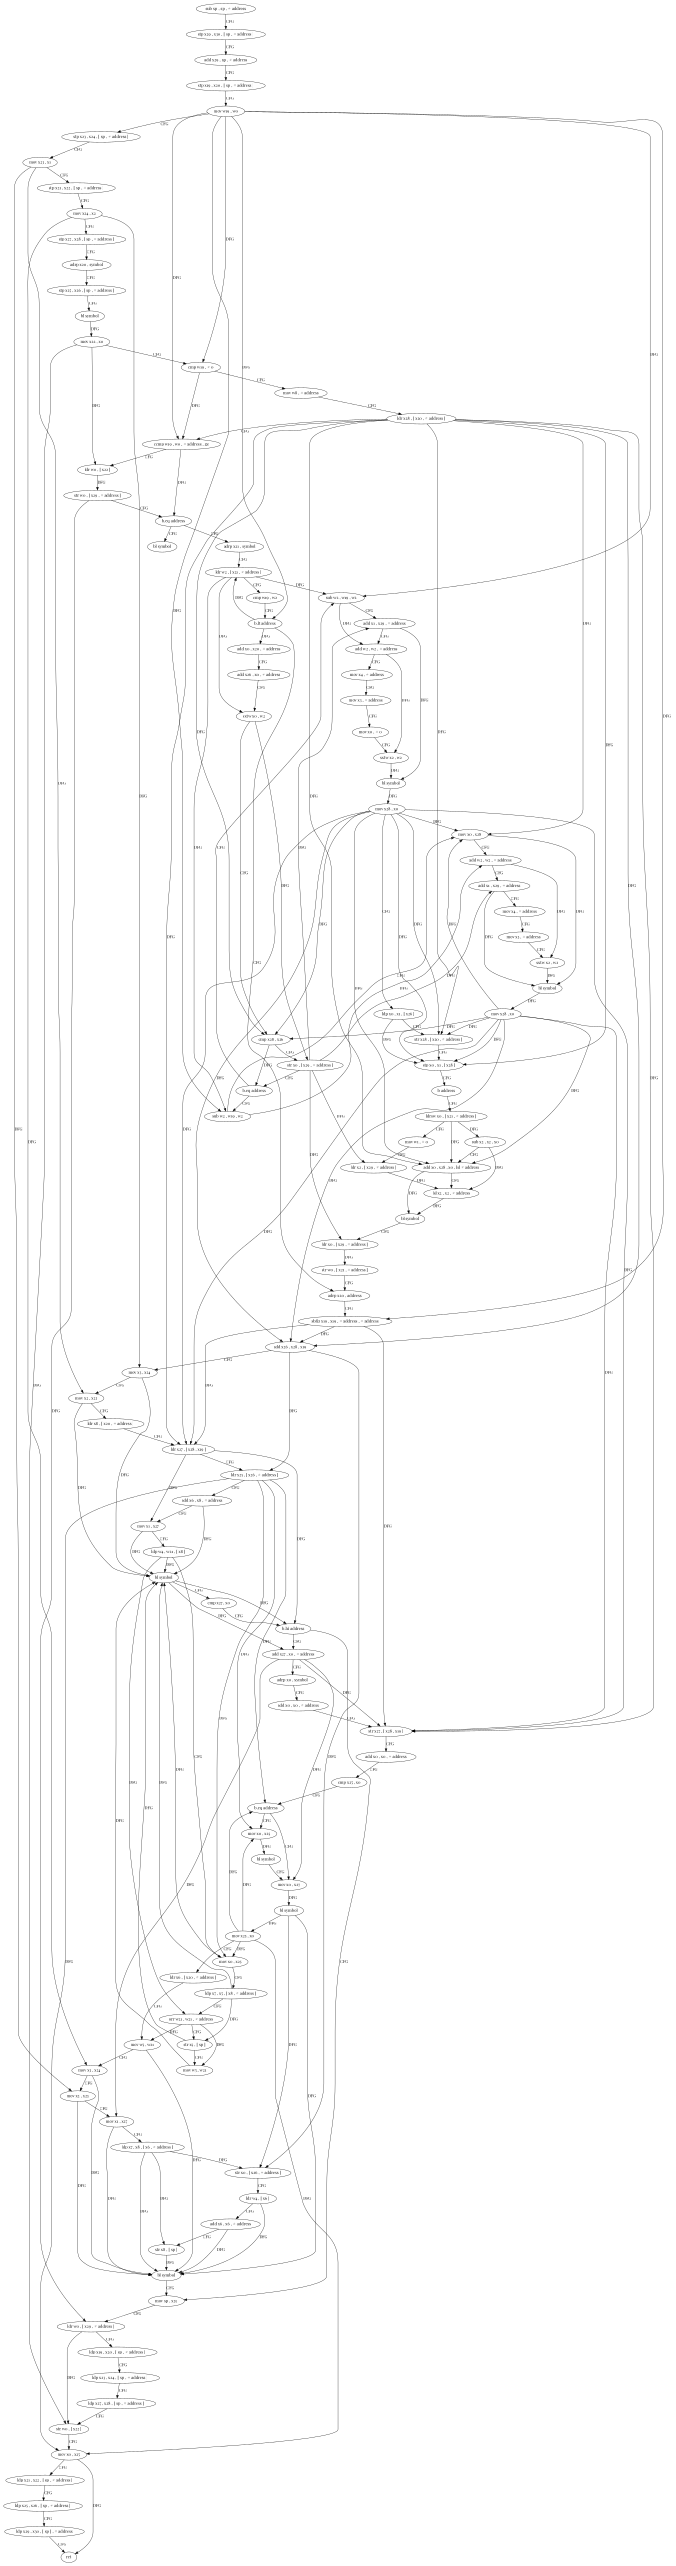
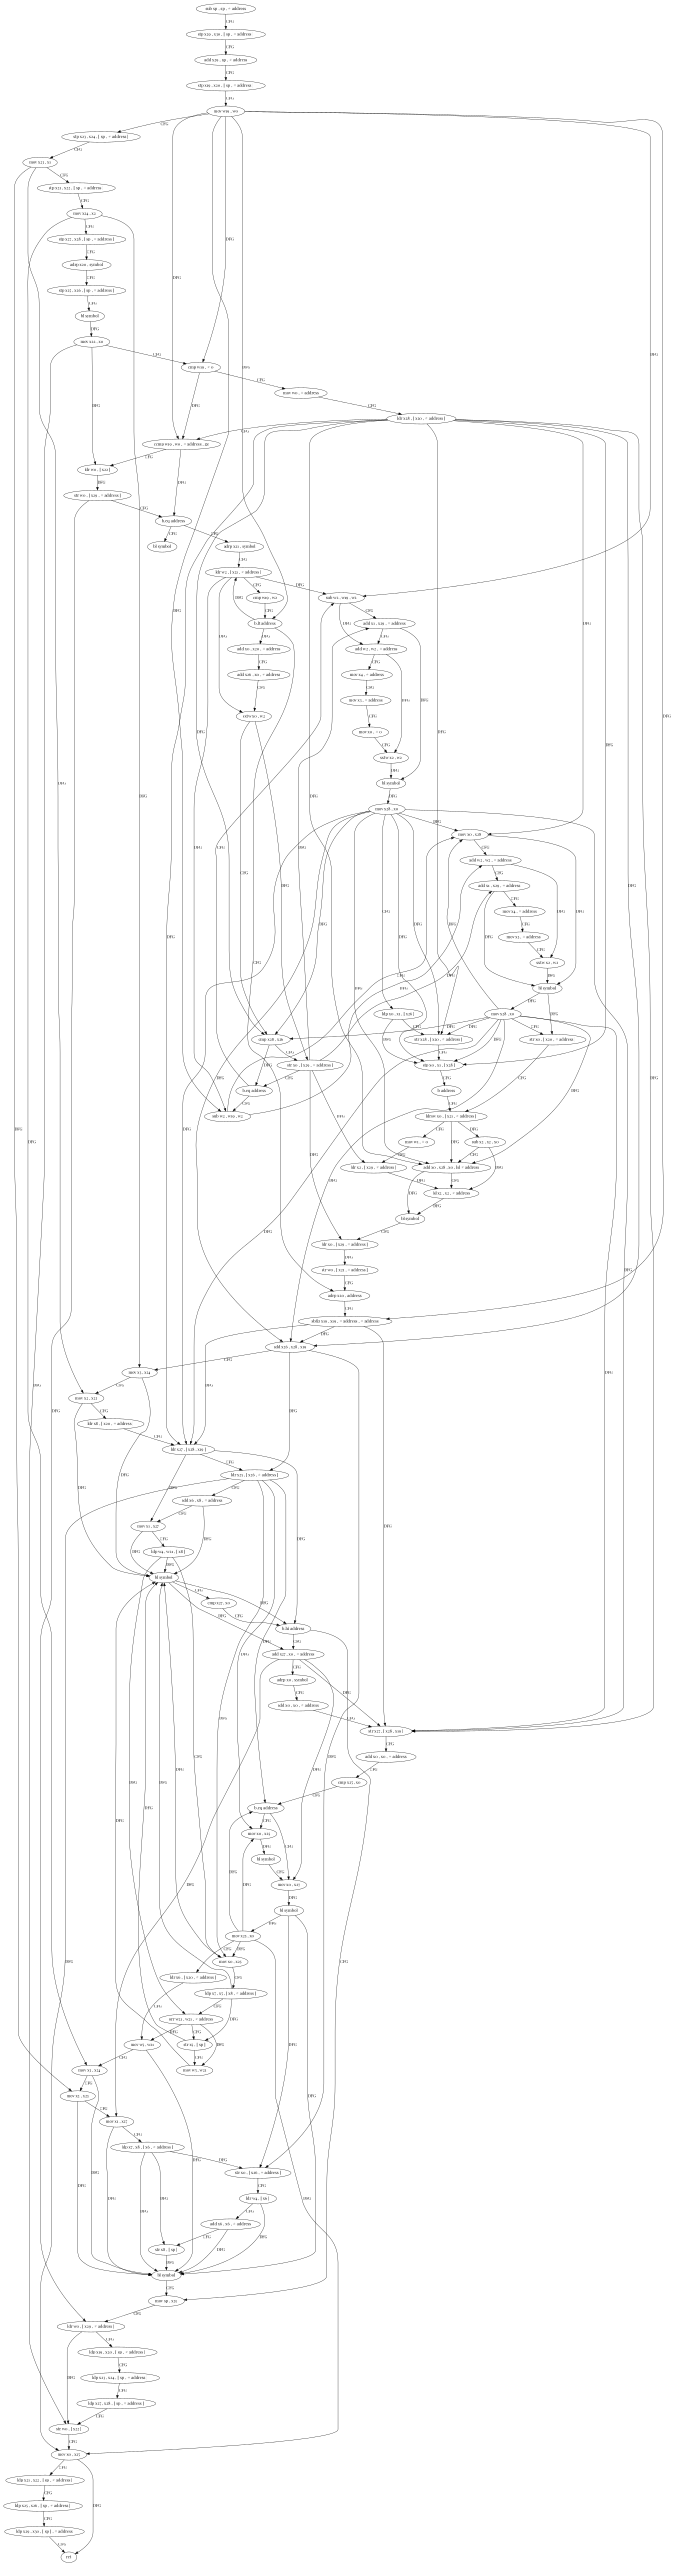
(301, 393) -> (301, 393)
none -> (553, 1040)
